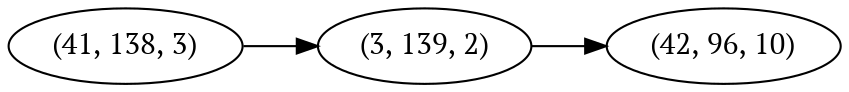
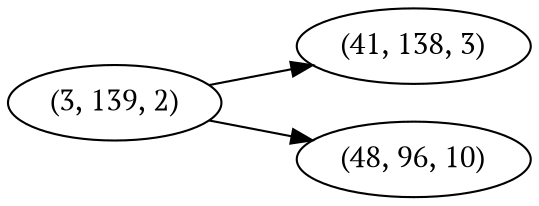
(270, 46) -> (250, 77)
(724, 46) -> (414, 159)
